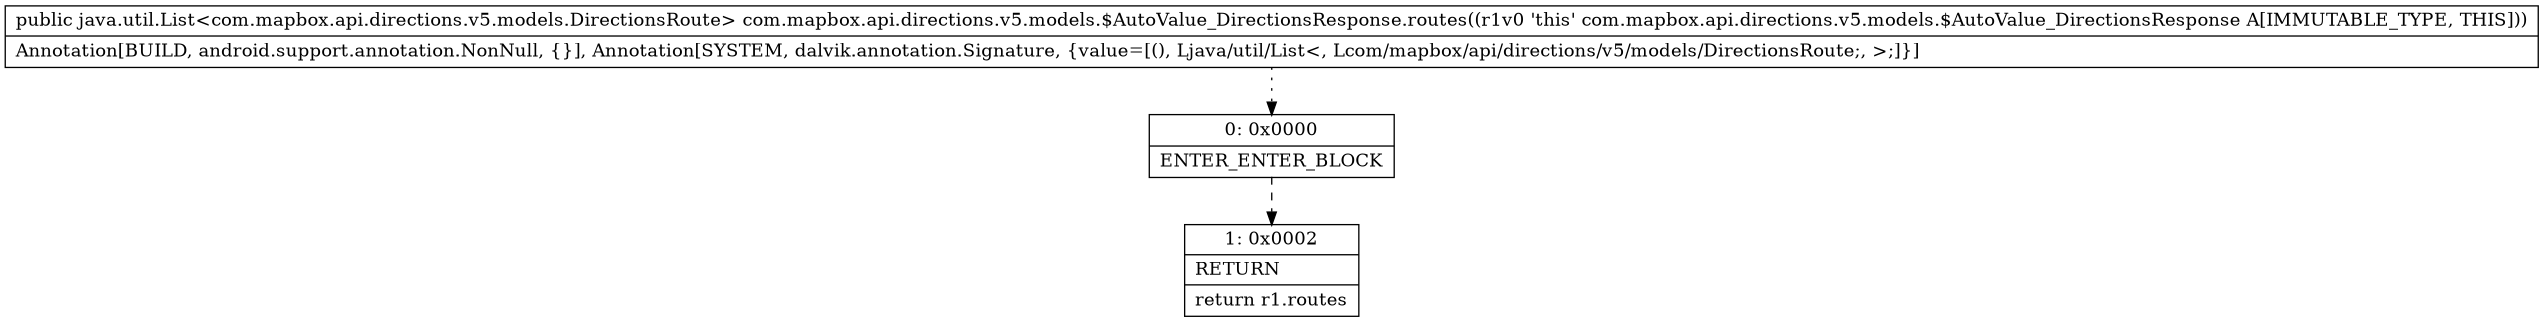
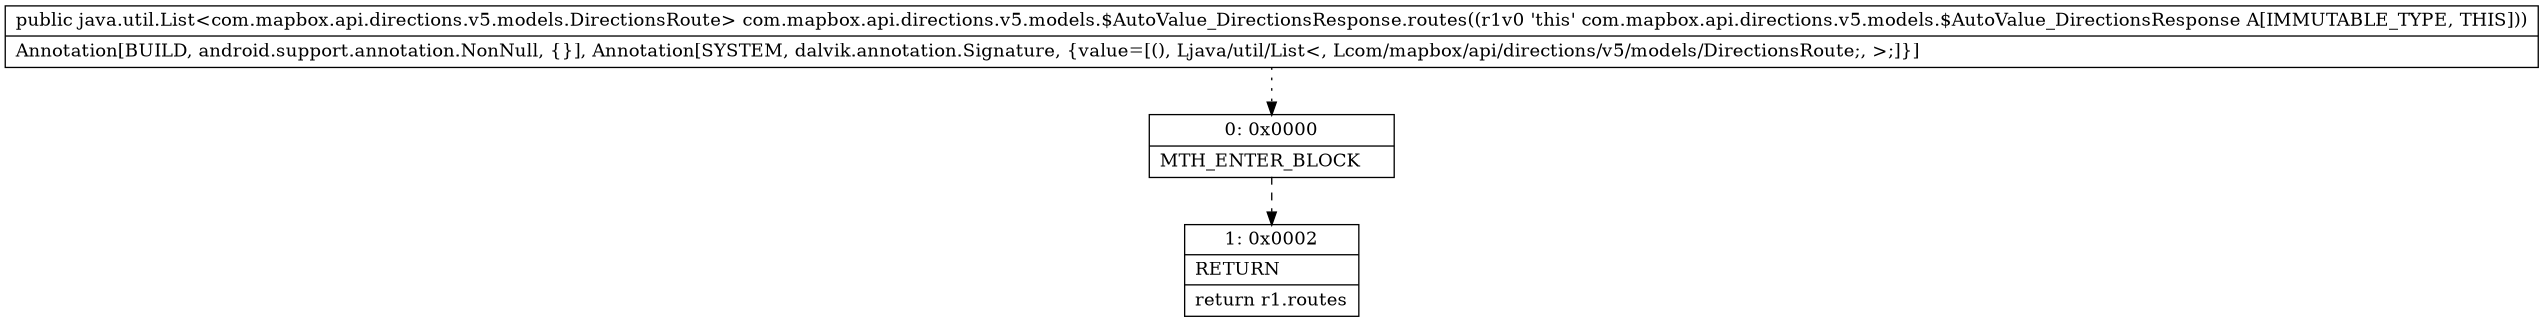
(1272, 161) -> (1261, 161)
